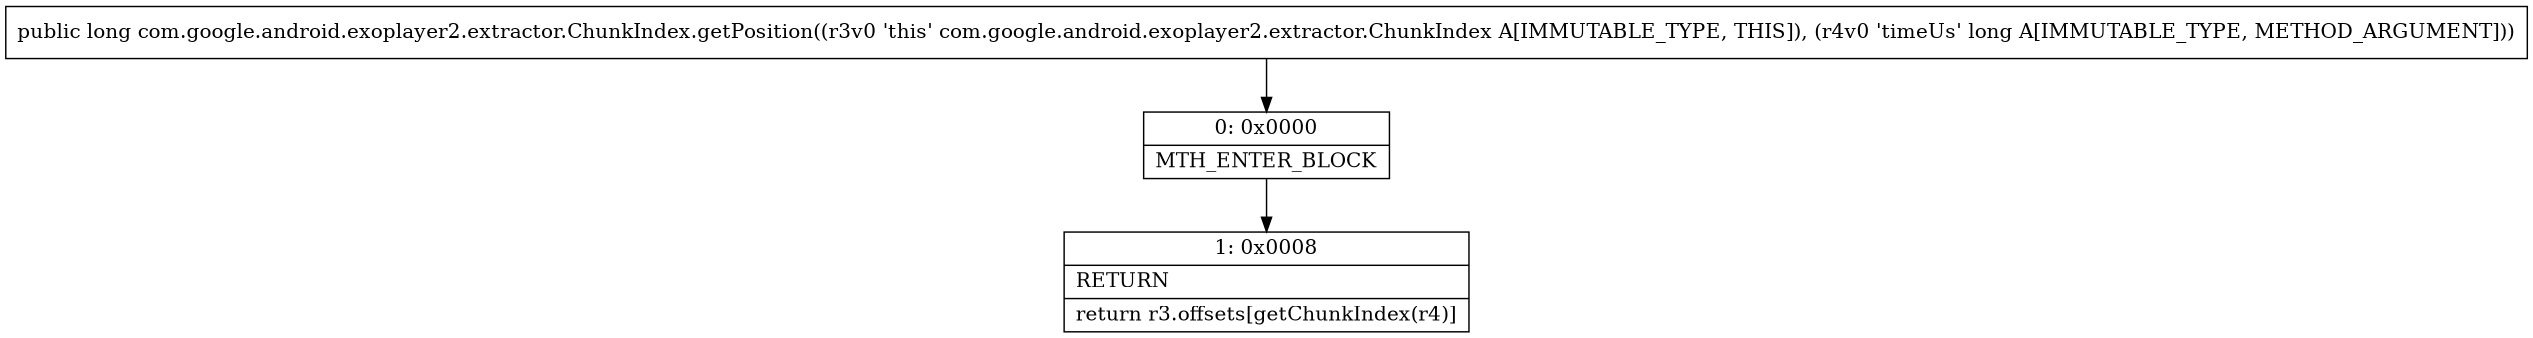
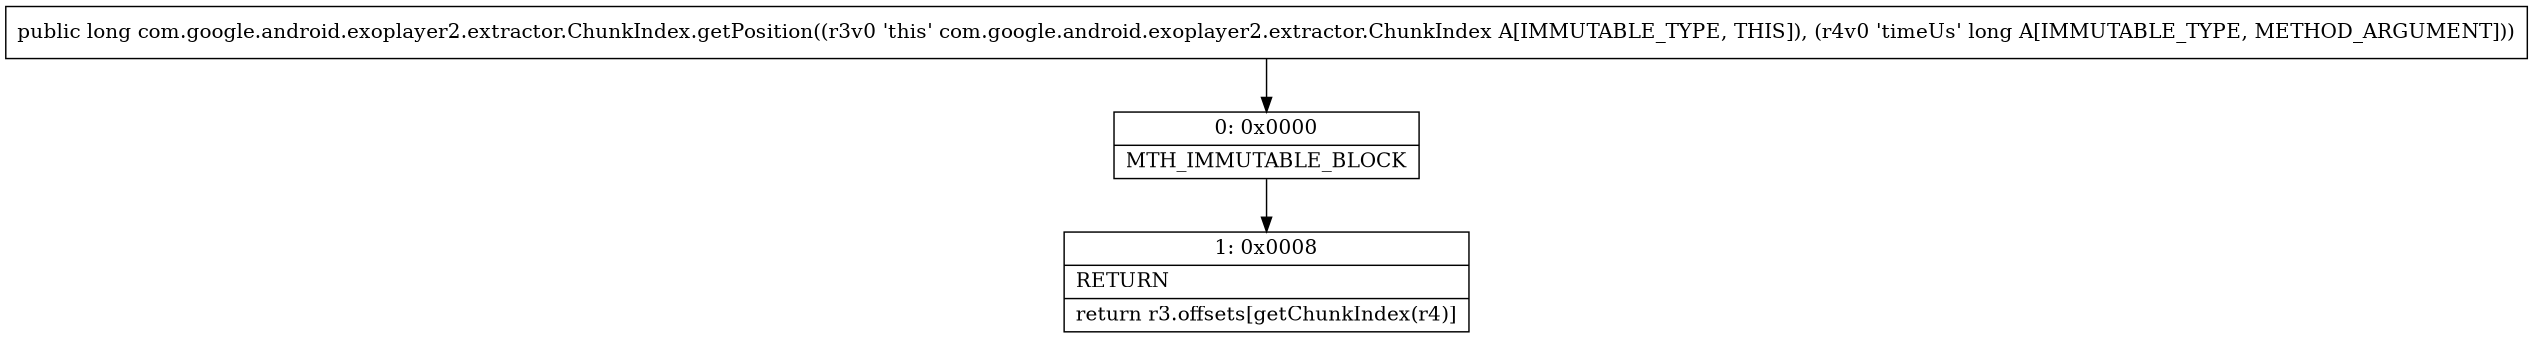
(1267, 161) -> (1267, 161)
